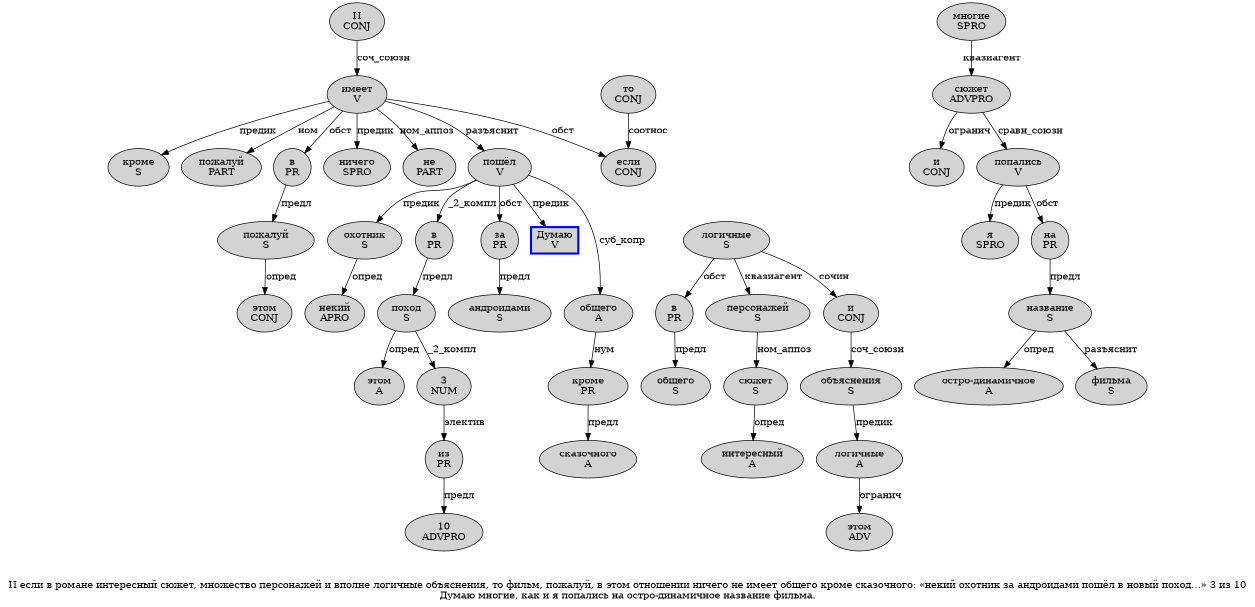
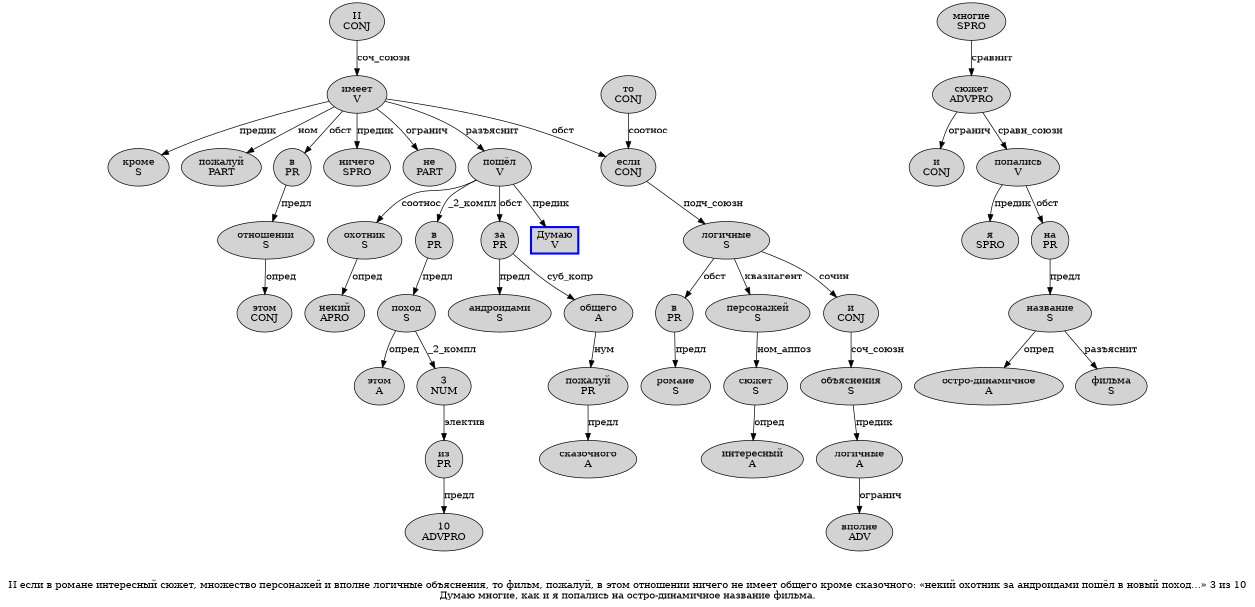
(992, 58) -> (992, 58)
(427, 131) -> (427, 131)
none -> (673, 201)
(421, 204) -> (421, 204)
(586, 217) -> (540, 276)
(266, 240) -> (266, 240)
(588, 386) -> (588, 386)
(676, 386) -> (676, 386)
(859, 532) -> (859, 532)
